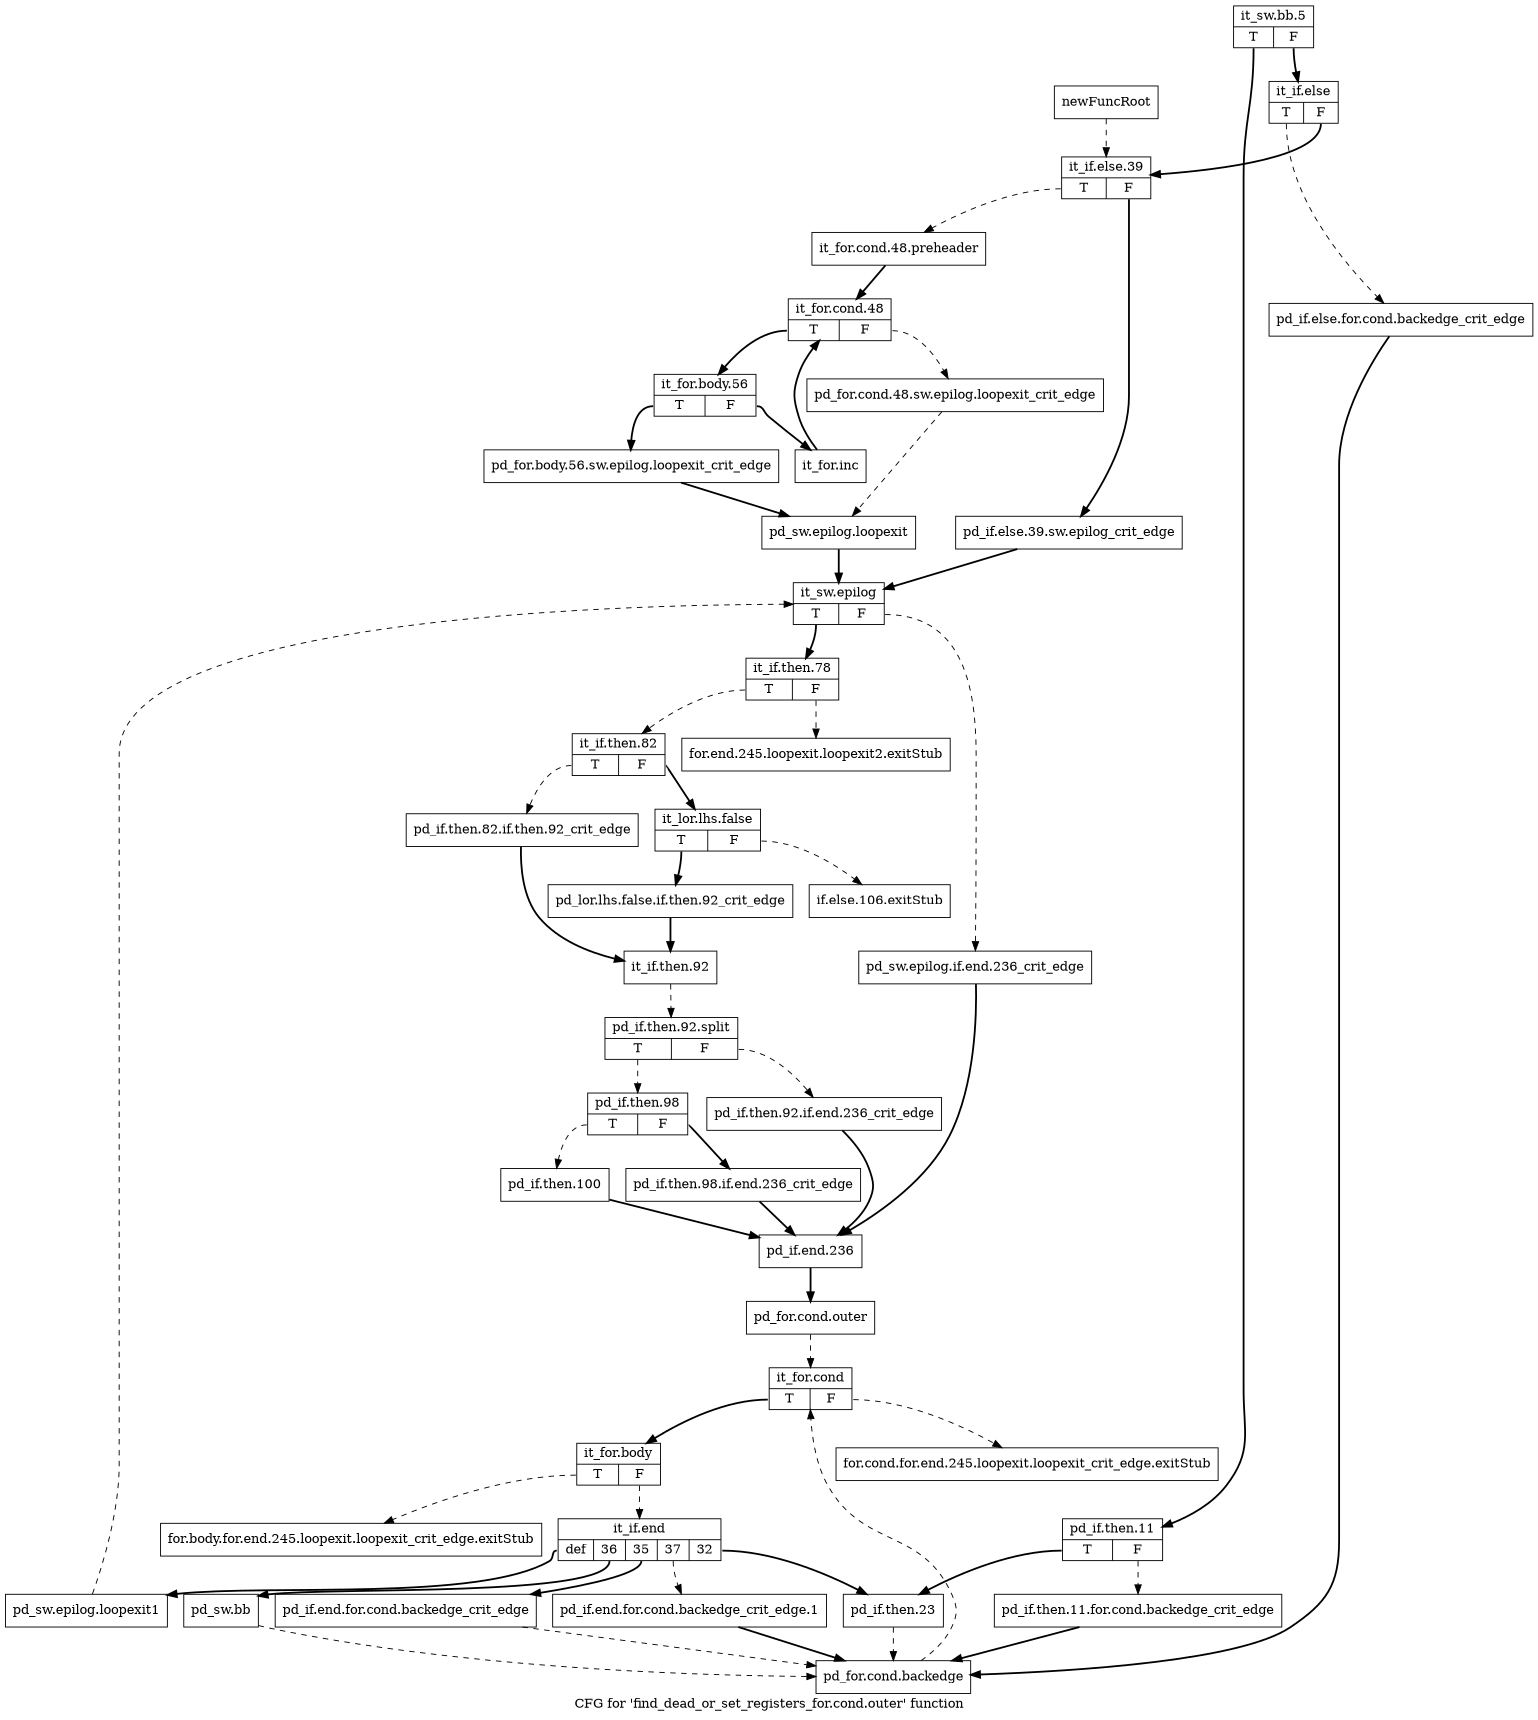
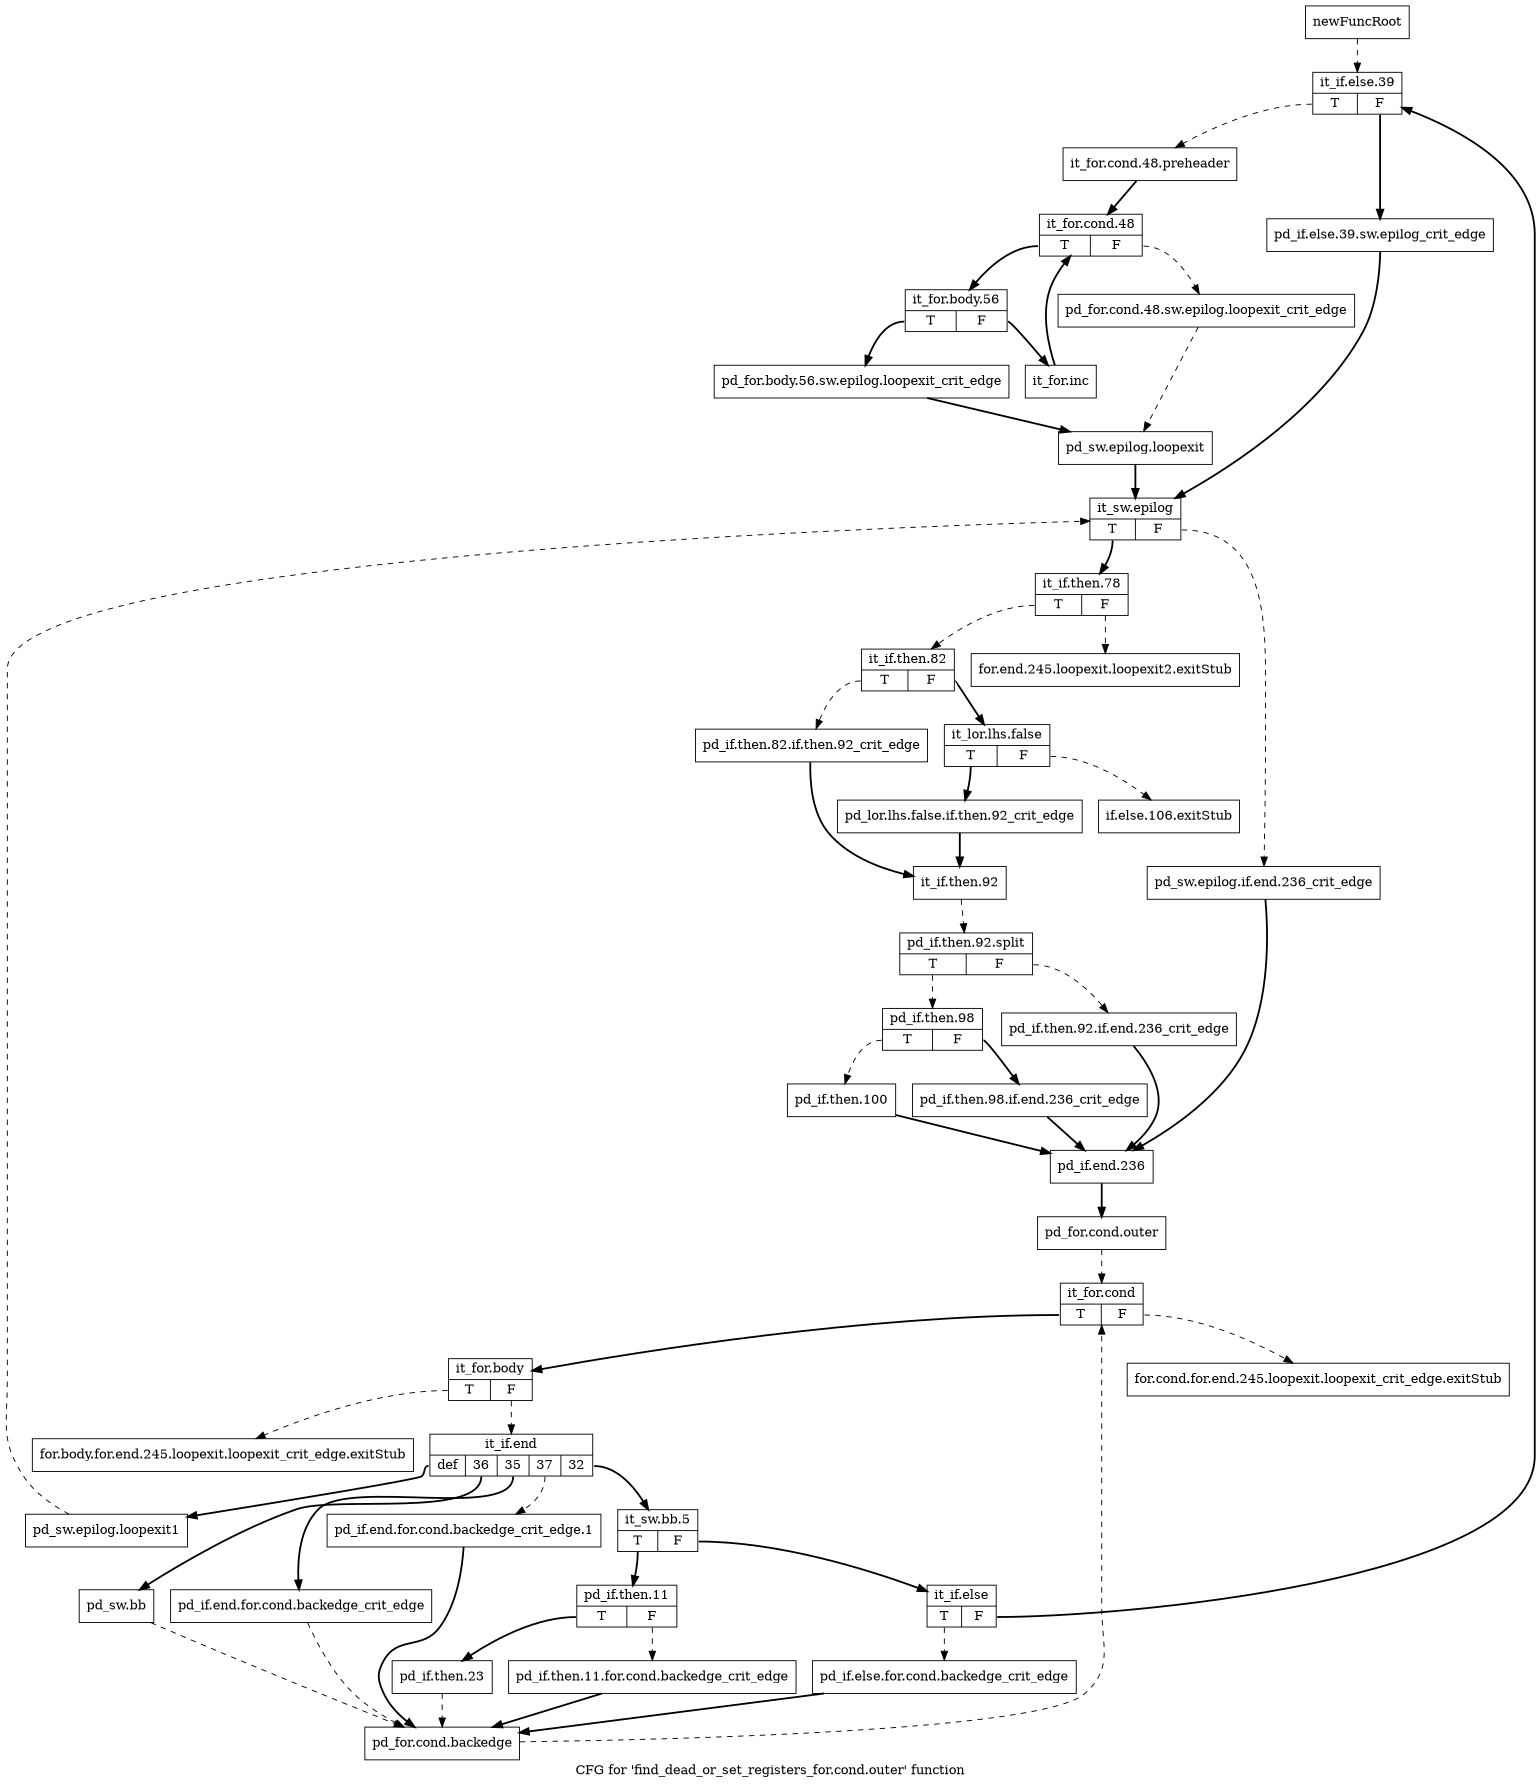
(792, 1563) -> (623, 1478)
